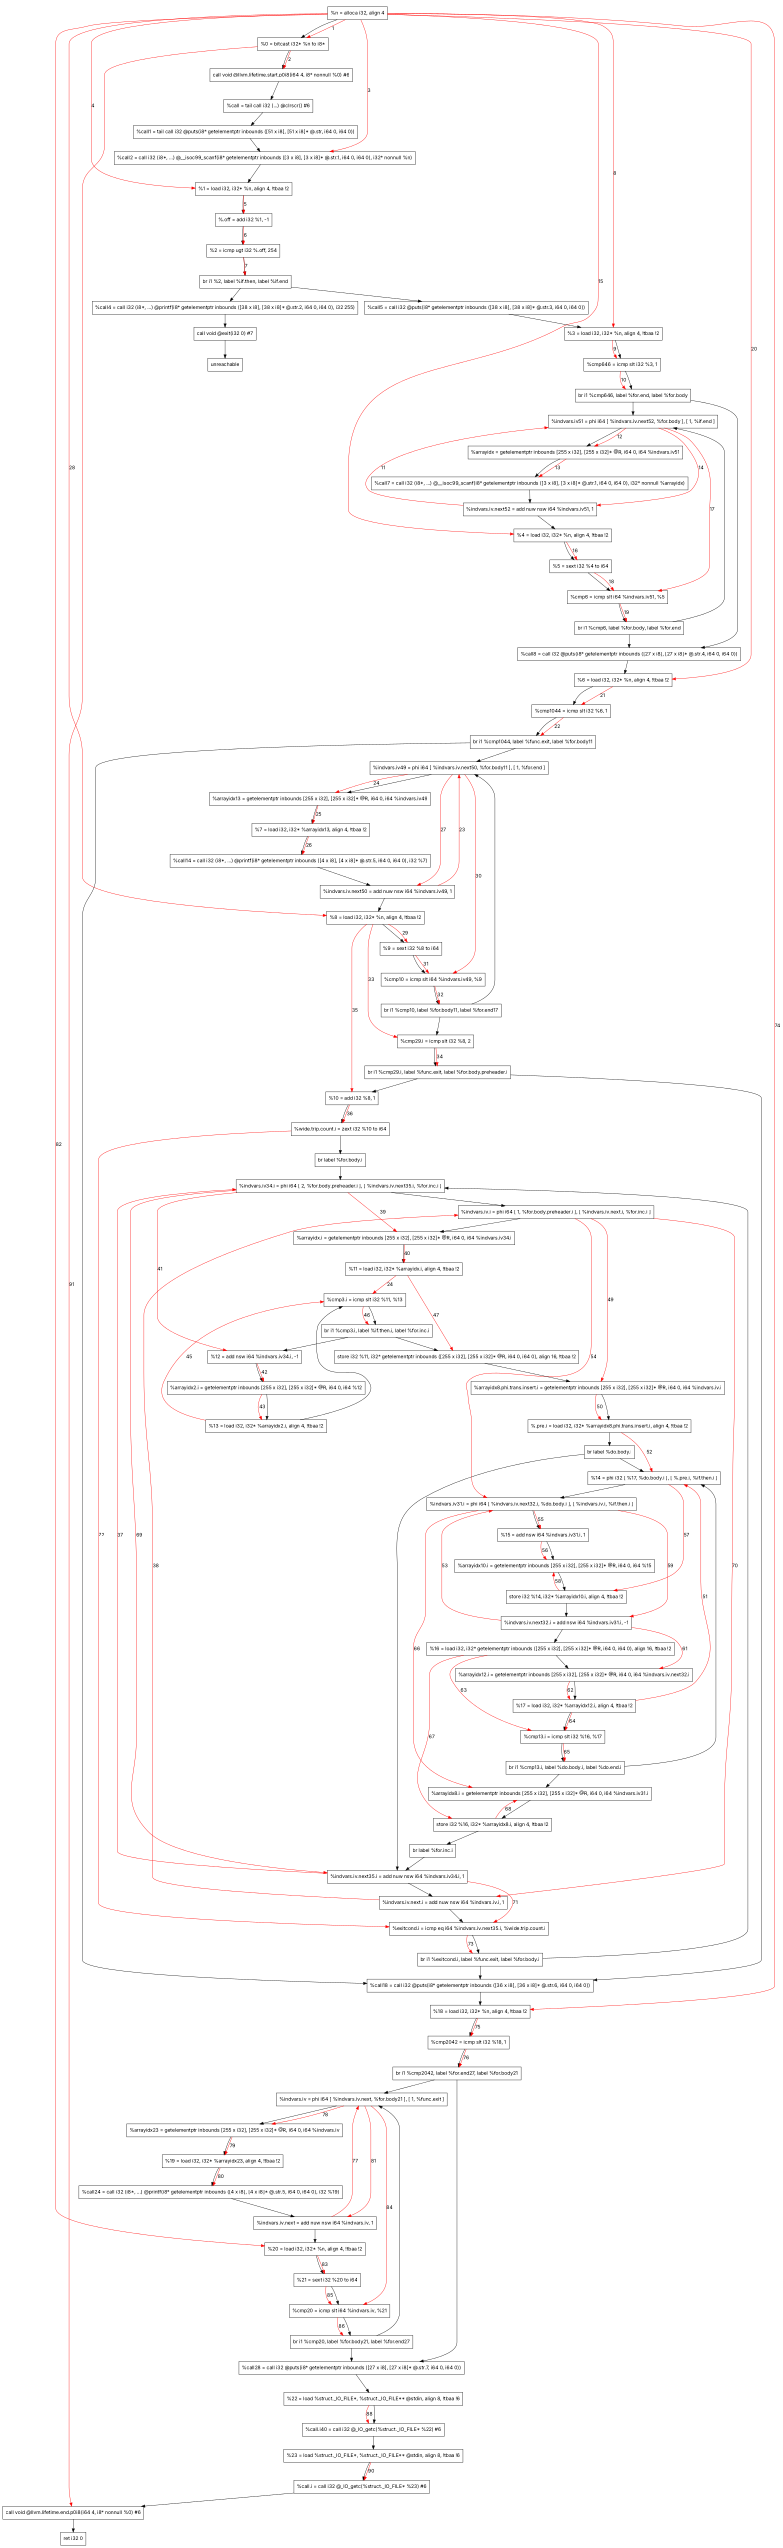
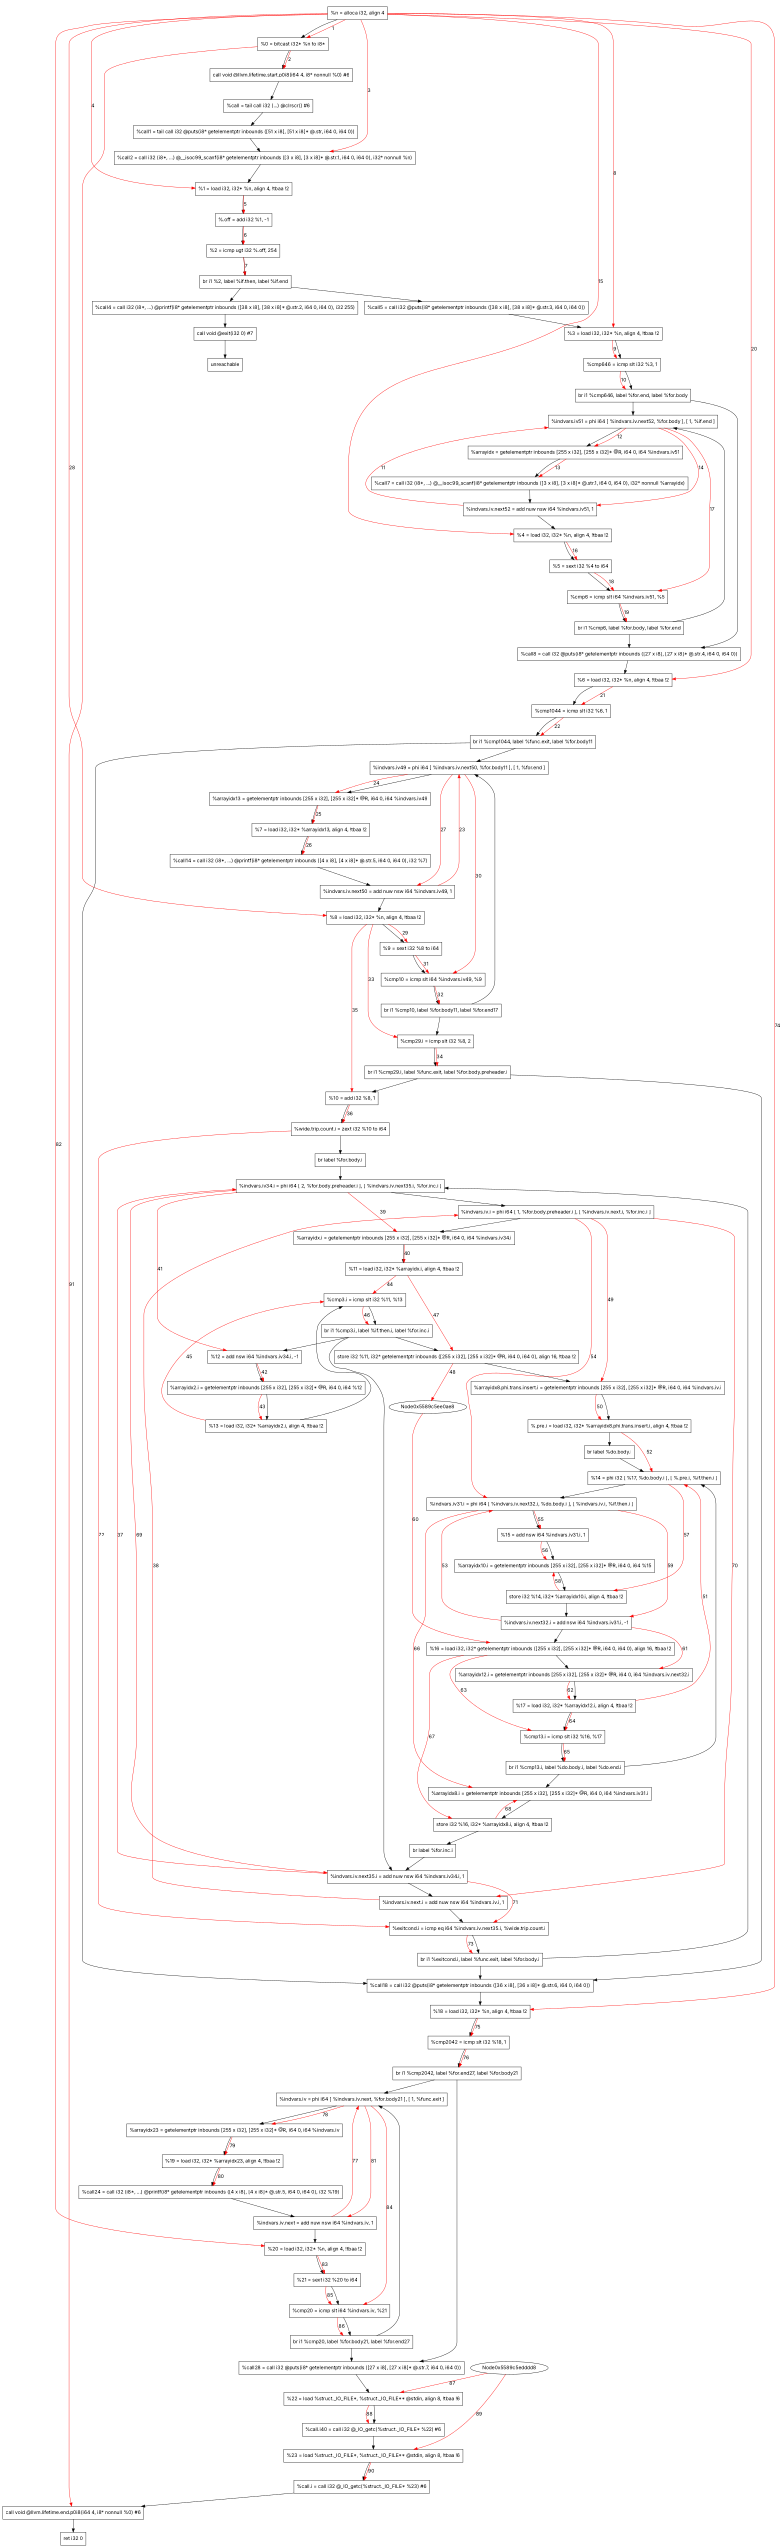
(390, 1285) -> (390, 1285)
none -> (428, 1407)
(398, 1593) -> (384, 1582)
none -> (509, 2368)
